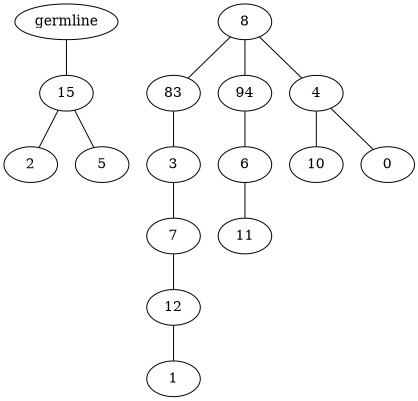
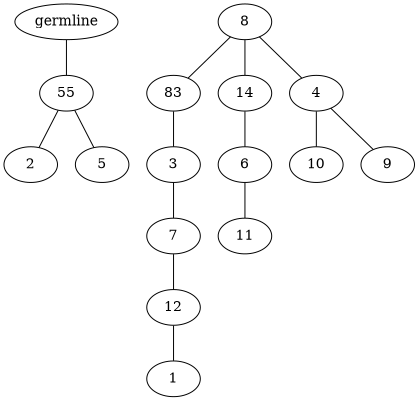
(66, 93) -> (66, 93)
(245, 93) -> (245, 93)
(388, 165) -> (388, 165)
